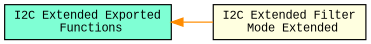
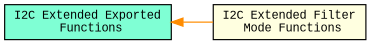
(290, 22) -> (290, 22)
